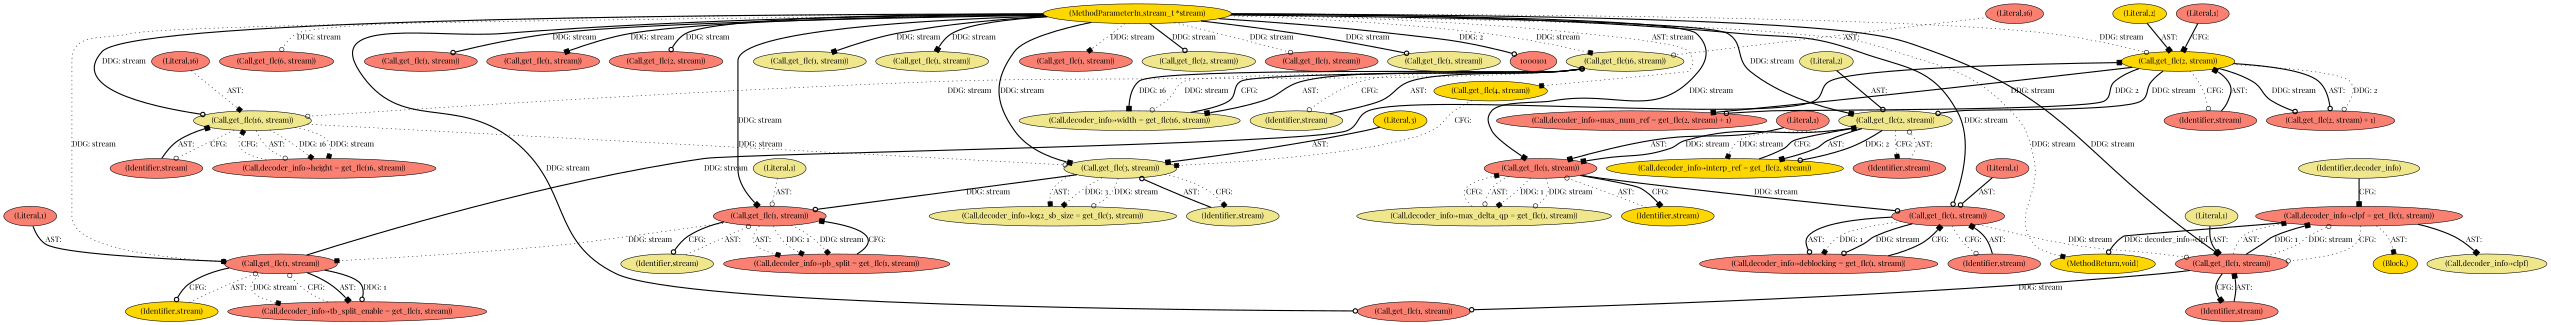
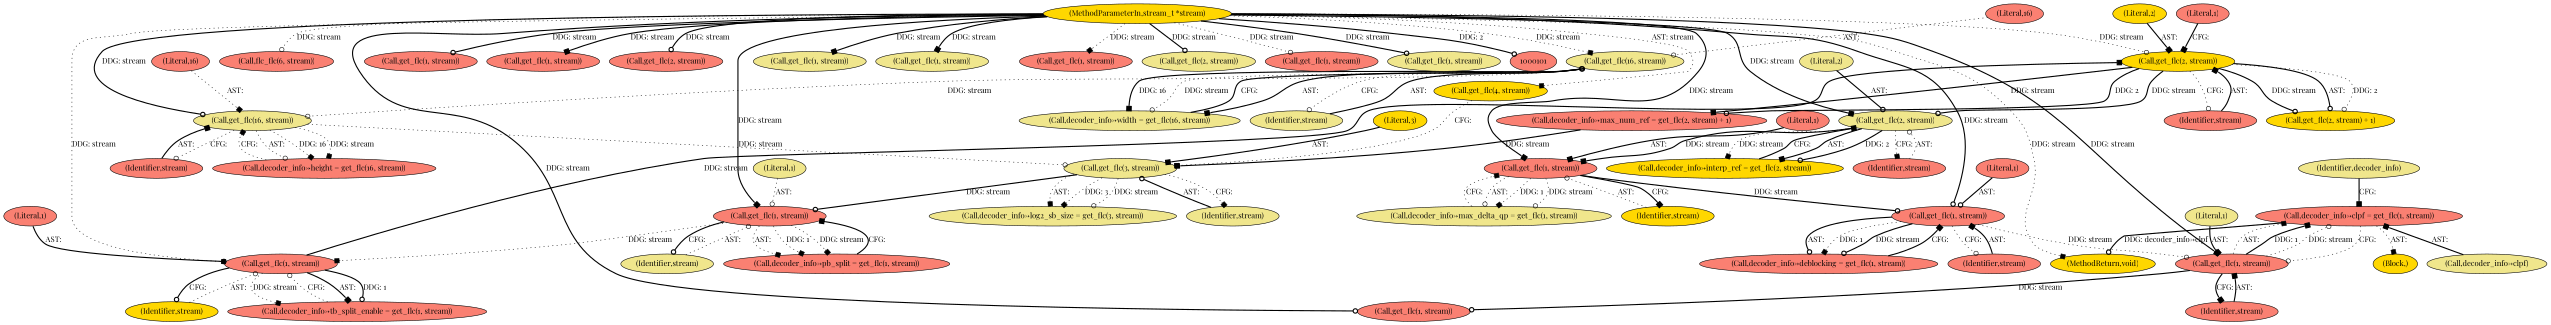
(277, 61) -> (277, 61)
(1002, 75) -> (1381, 154)
(2331, 121) -> (2331, 121)
(2448, 234) -> (2426, 241)
